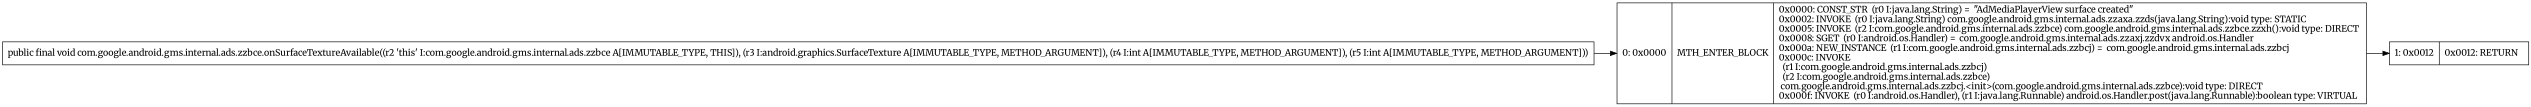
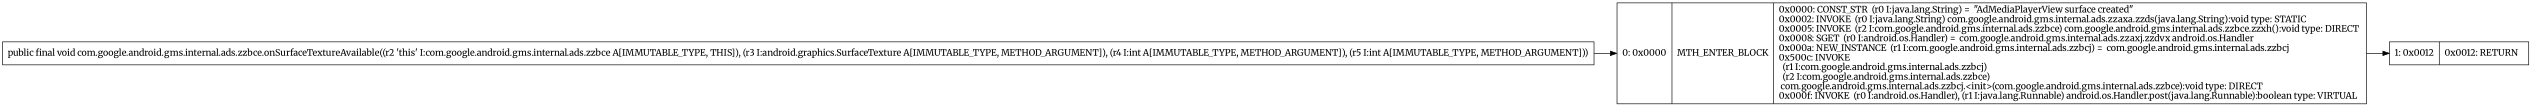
(1817, 58) -> (1816, 58)
